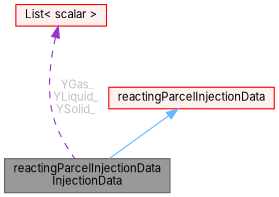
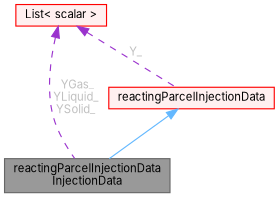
none -> (131, 60)
